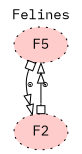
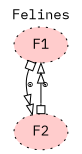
(41, 45) -> (41, 45)
